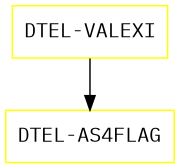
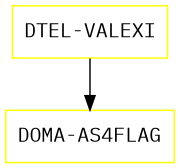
(90, 136) -> (90, 136)
